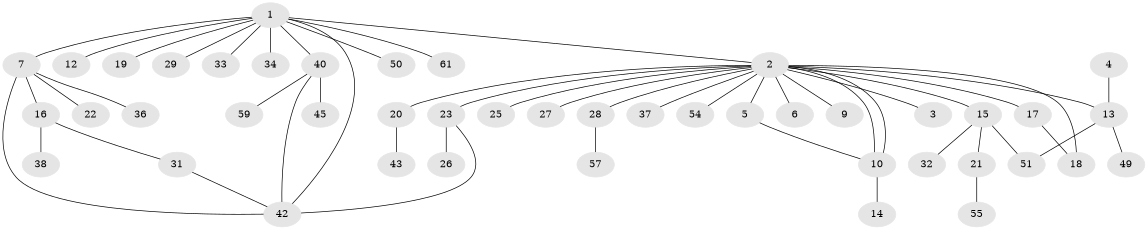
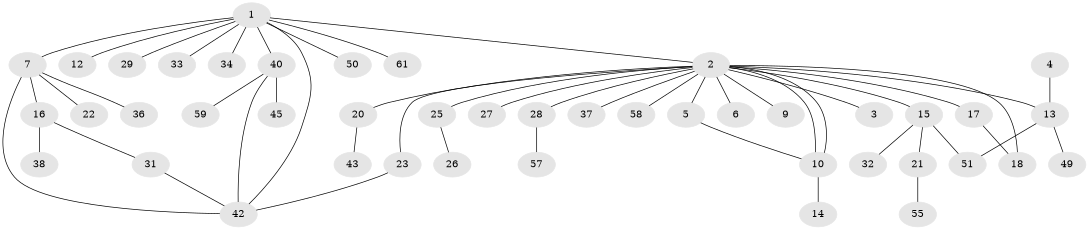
(121, 65) -> none
(695, 115) -> (636, 115)
(446, 140) -> (445, 140)
